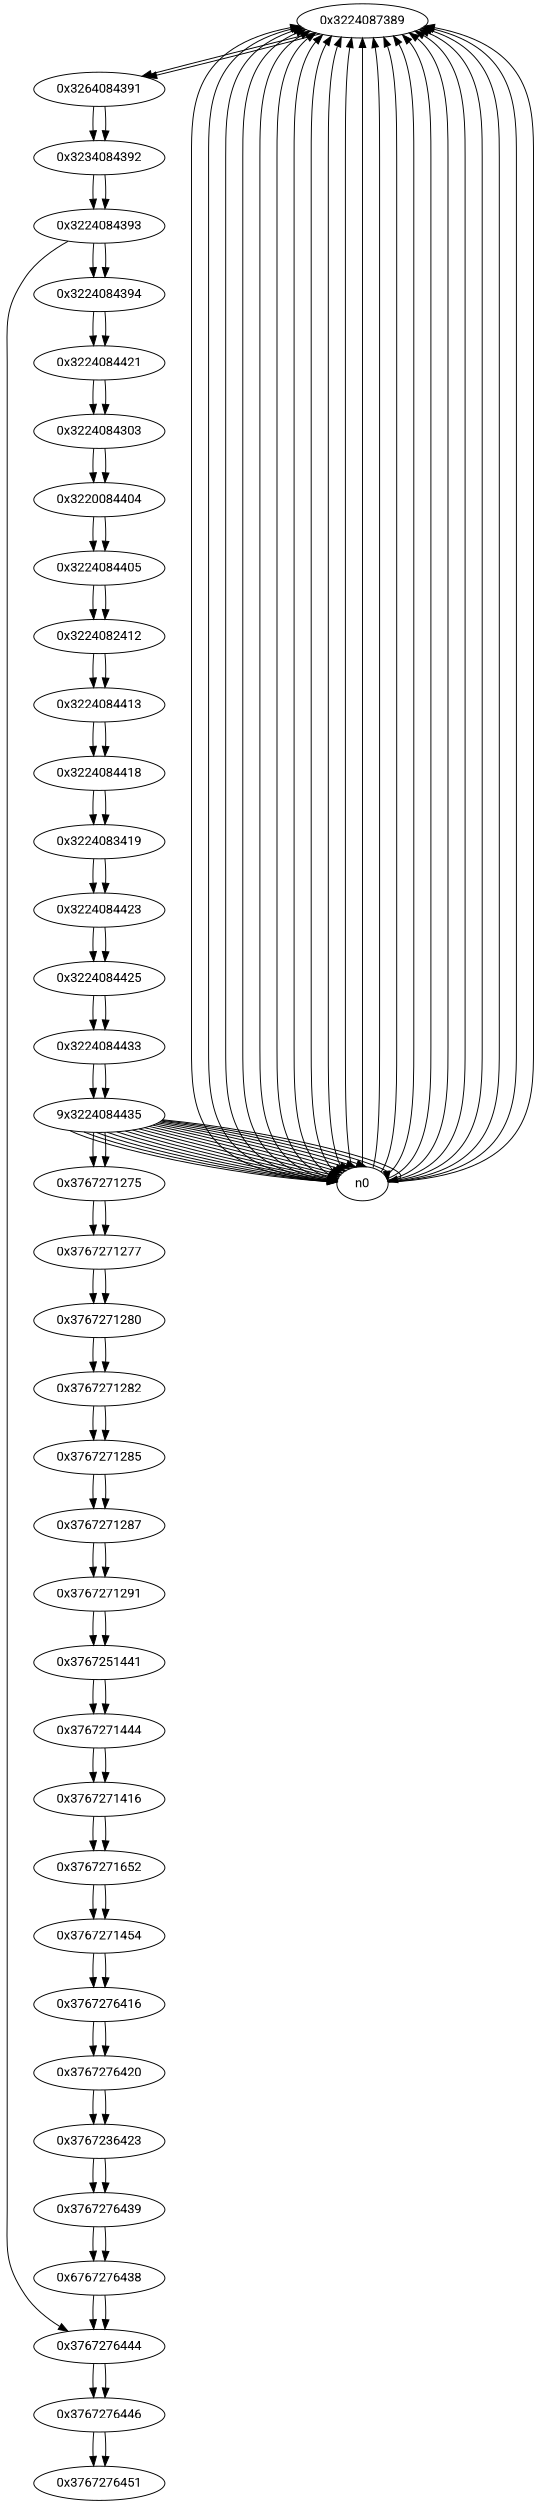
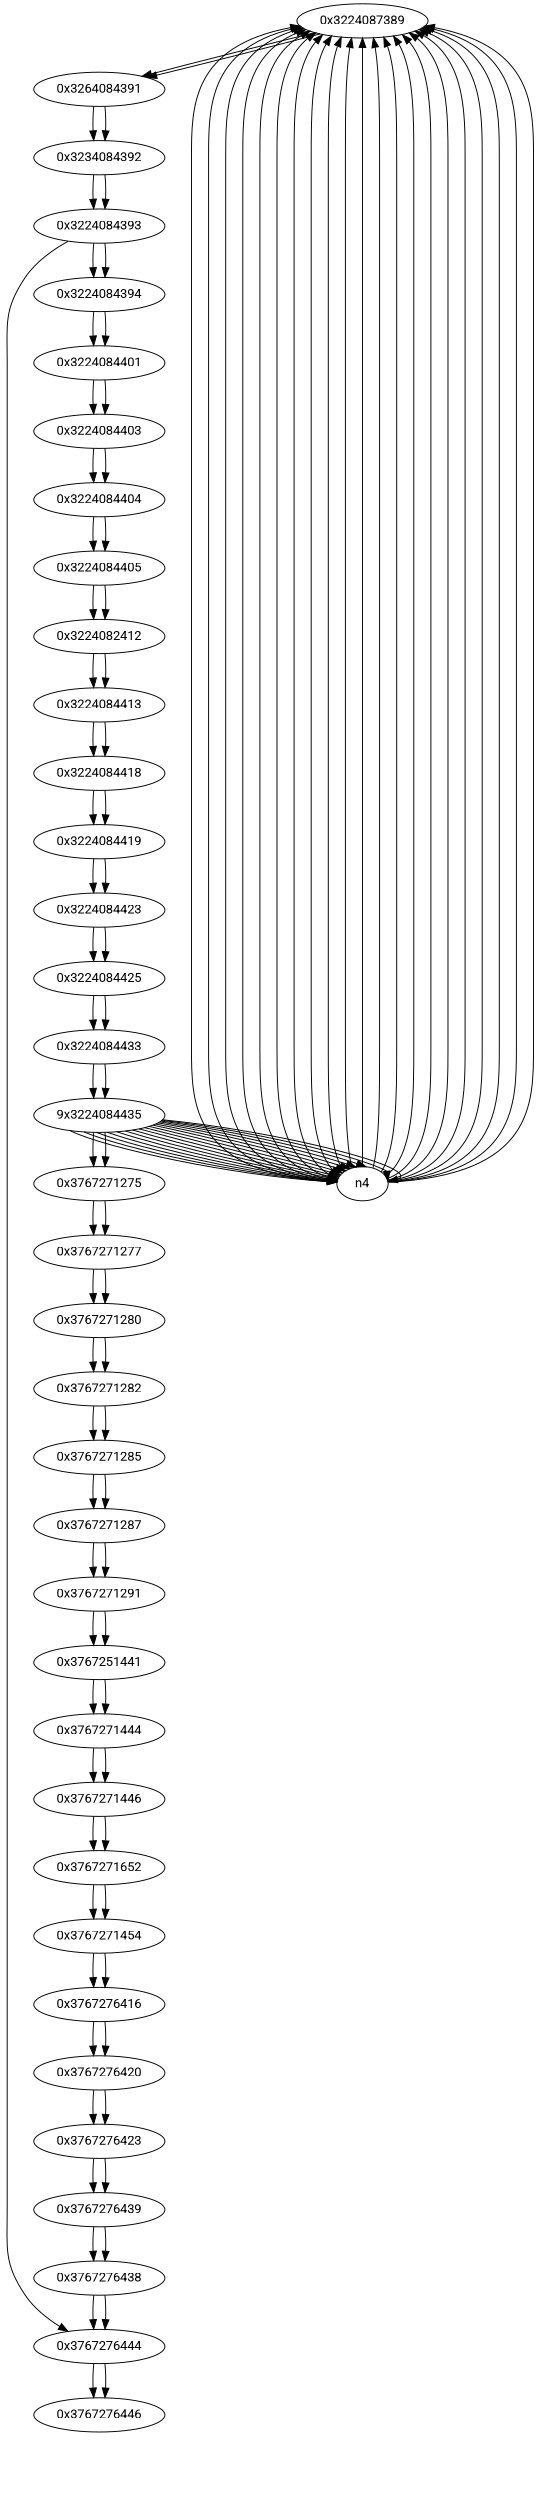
(99, 363) -> (99, 363)
(99, 431) -> (99, 431)
(99, 500) -> (99, 500)
(99, 842) -> (99, 842)
(362, 1184) -> (362, 1184)
(99, 1799) -> (99, 1799)
(99, 2141) -> (99, 2141)
(99, 2278) -> (99, 2278)
(99, 2483) -> none
